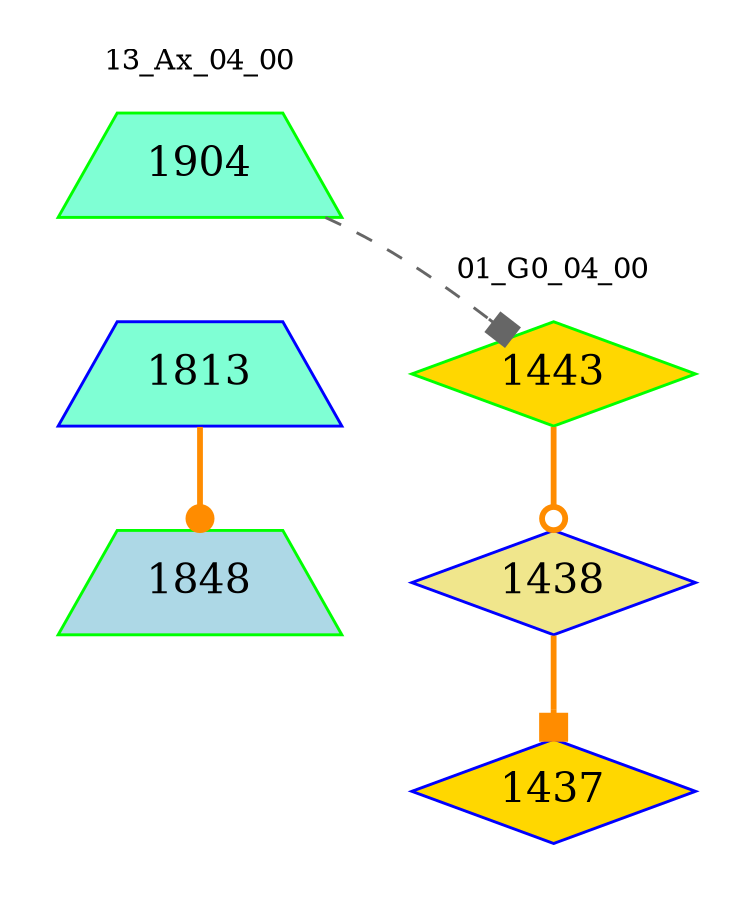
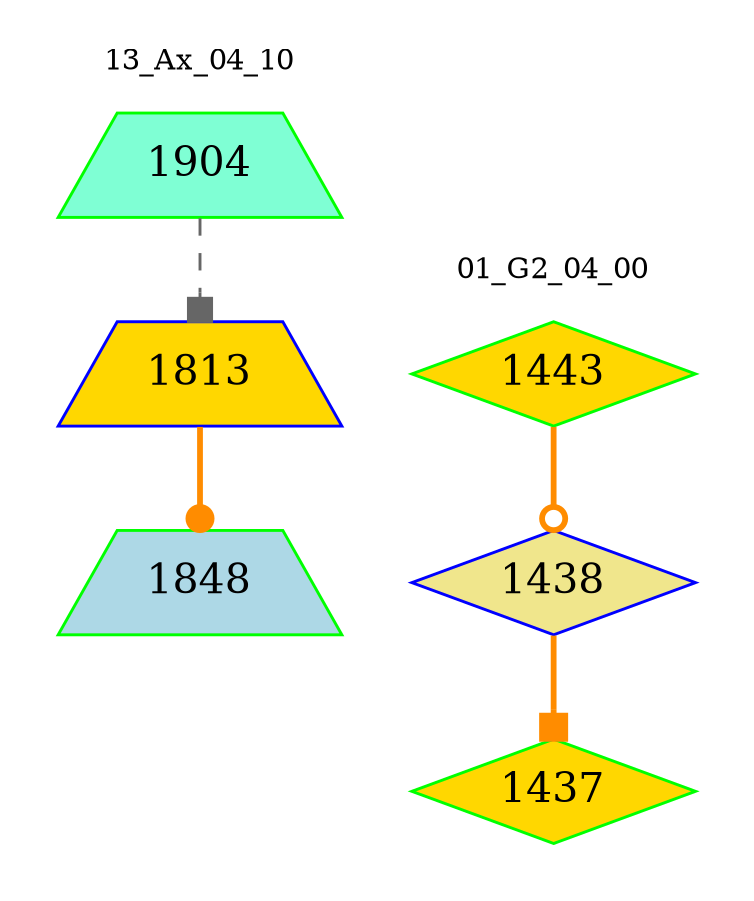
(200, 62) -> (200, 62)
(410, 263) -> (200, 255)
(554, 271) -> (554, 271)
(200, 374) -> (200, 374)
(554, 791) -> (554, 791)
